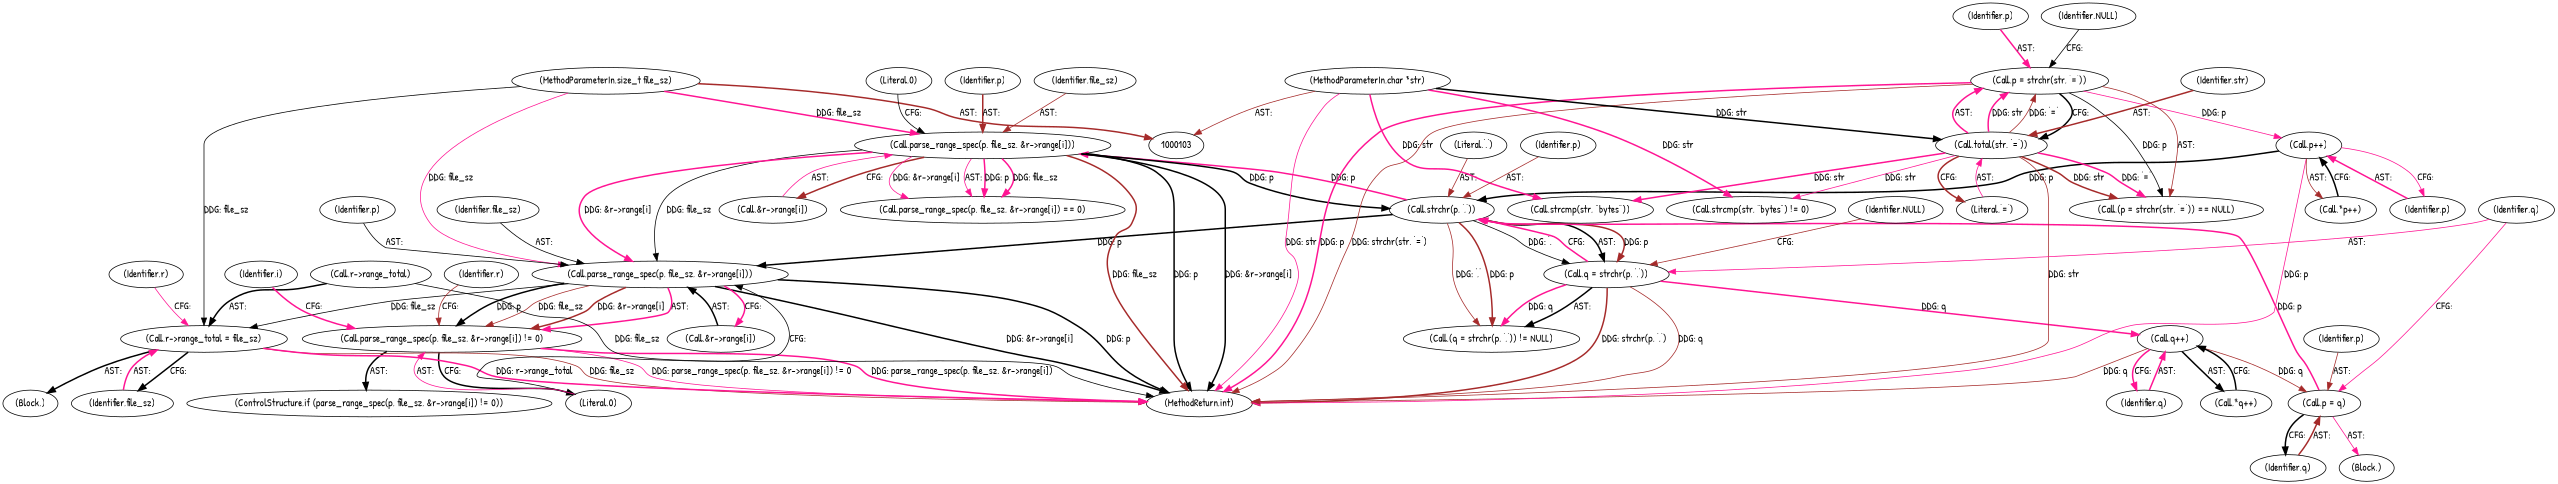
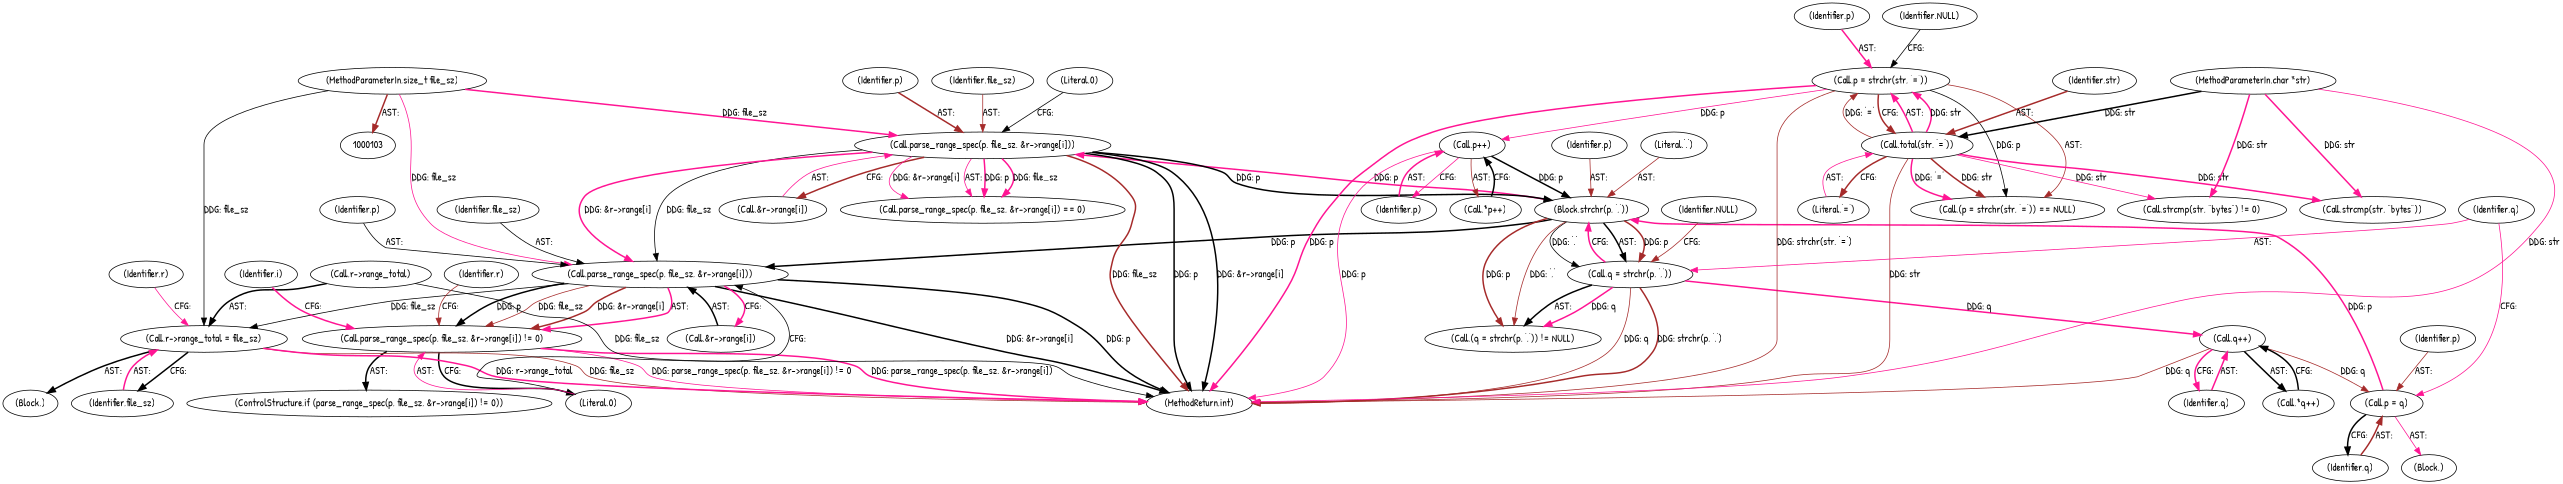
(1256, 107) -> none
(2070, 118) -> (1879, 113)
(1442, 210) -> (1592, 210)
